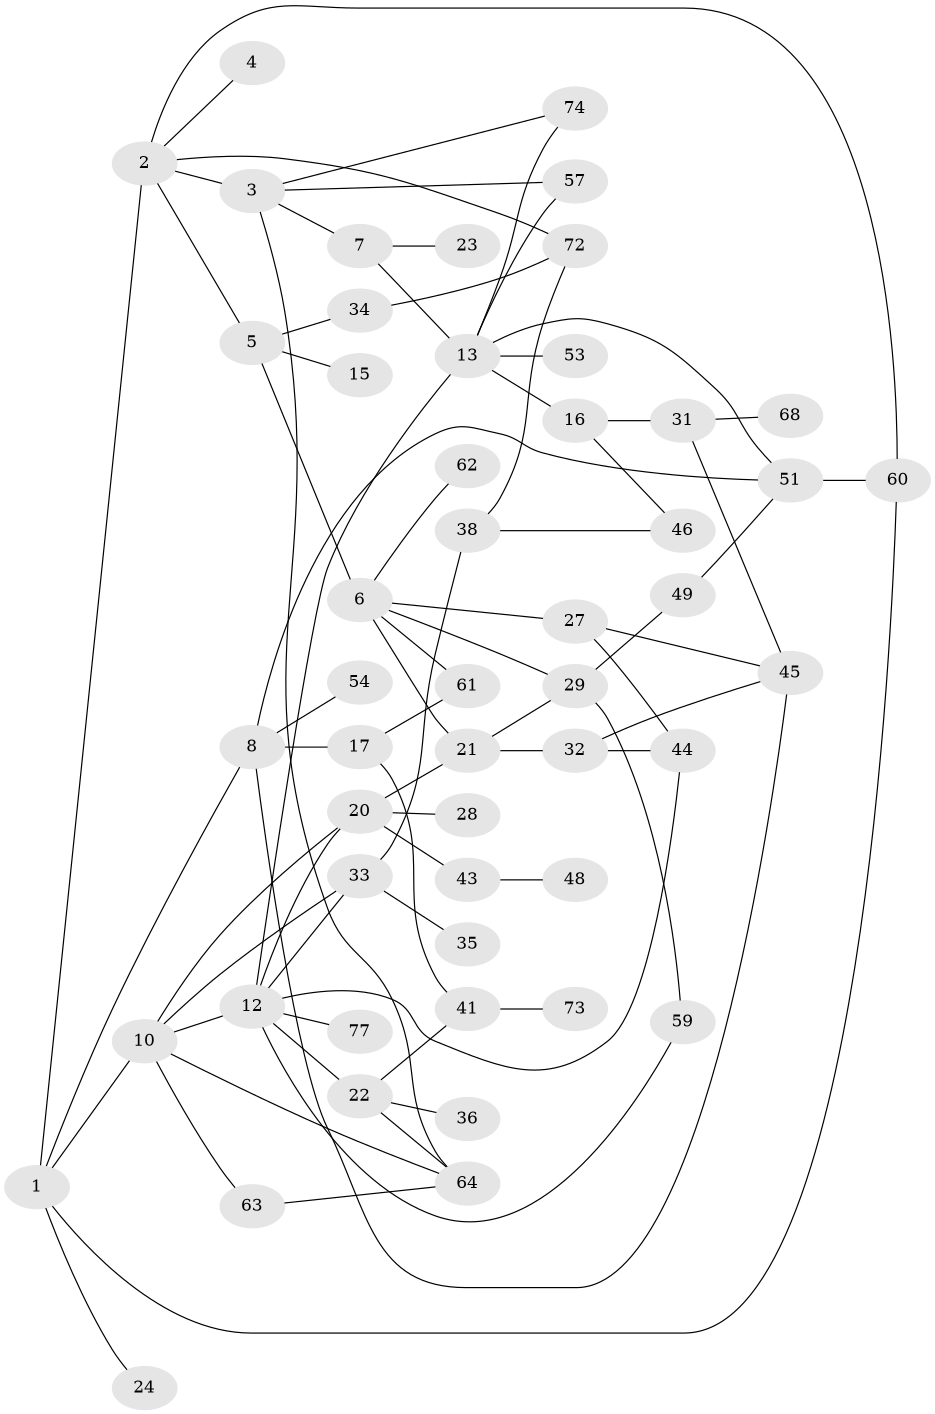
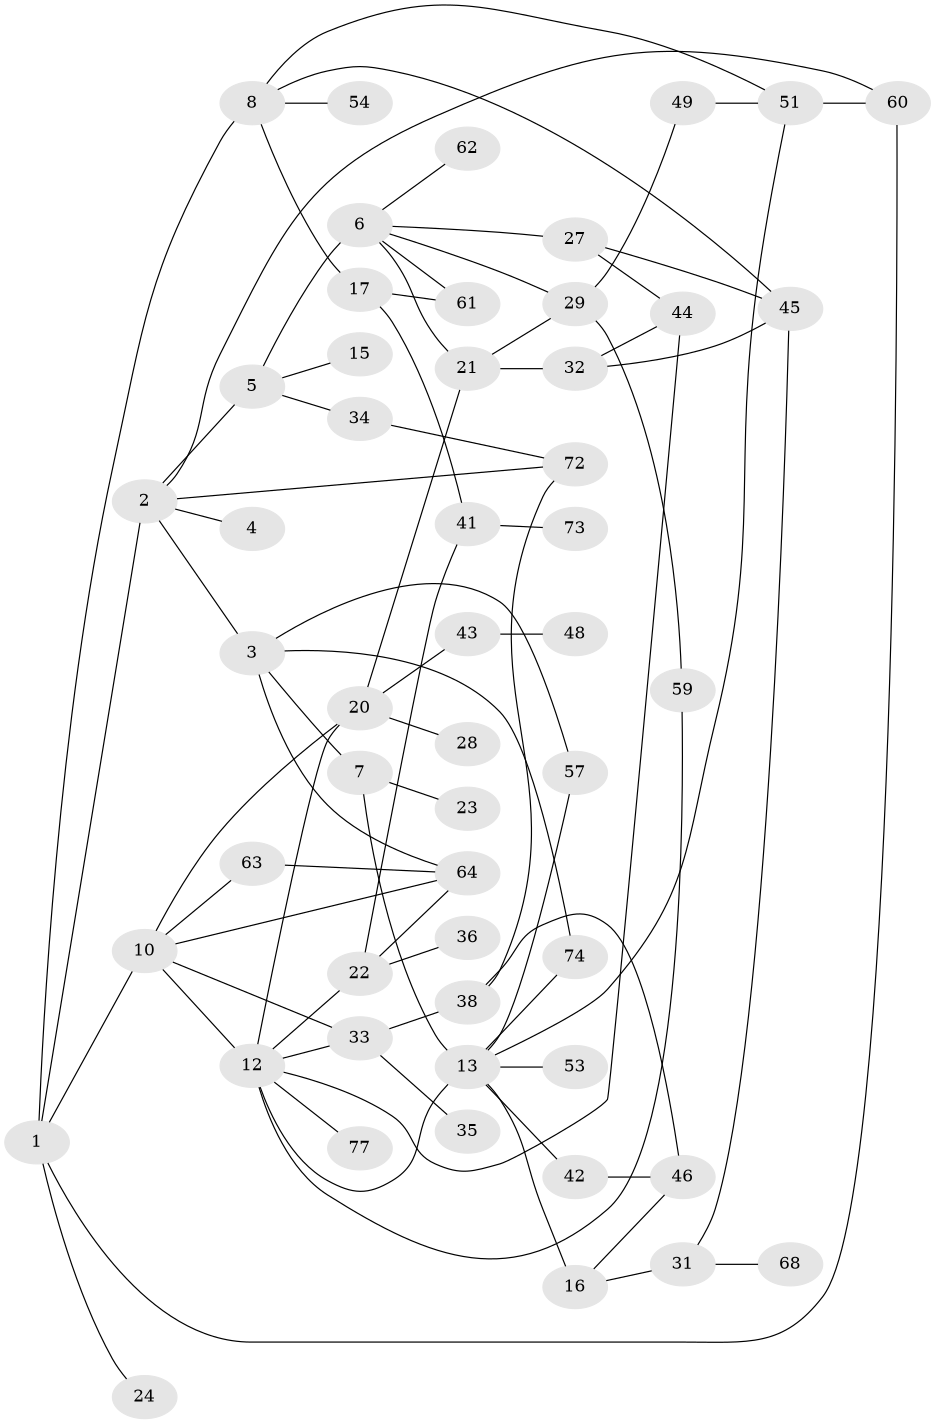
none -> (575, 1177)
